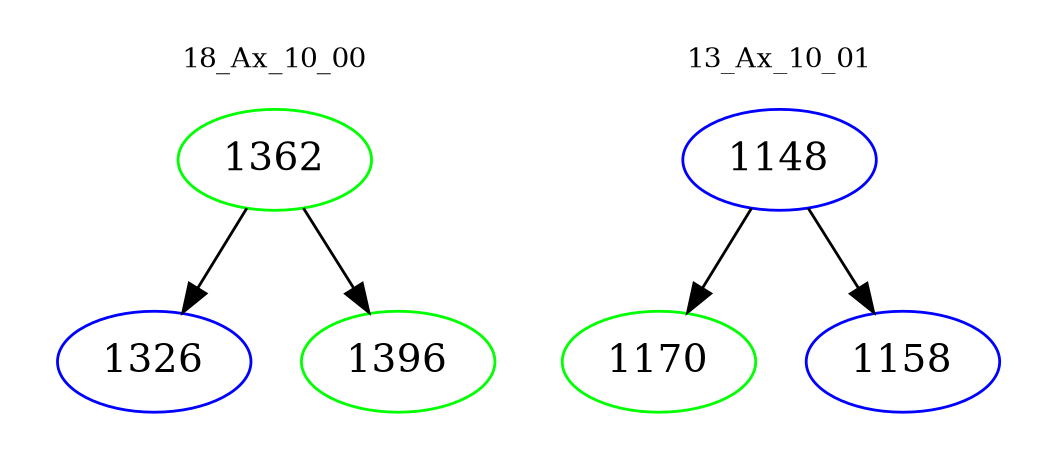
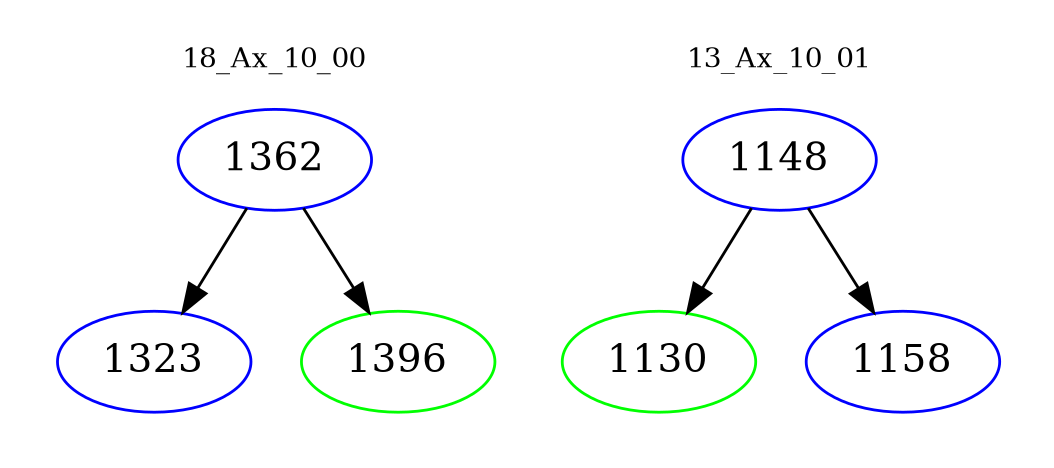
(275, 160) -> (275, 160)
(154, 362) -> (154, 362)
(659, 362) -> (659, 362)
